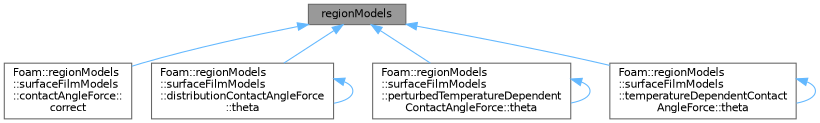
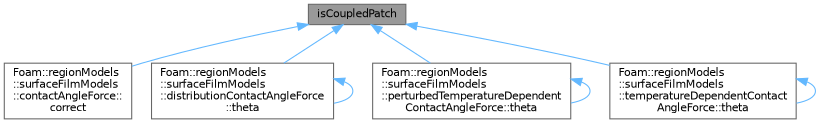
(357, 14) -> (357, 14)
